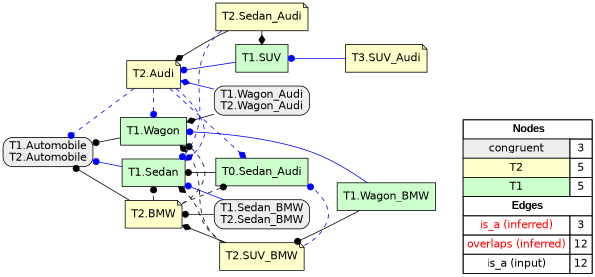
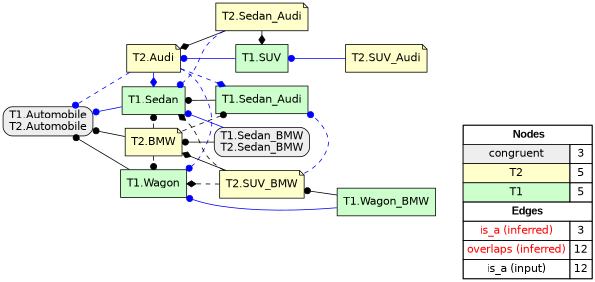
(386, 58) -> (386, 58)
(262, 101) -> none
(262, 172) -> (262, 100)
